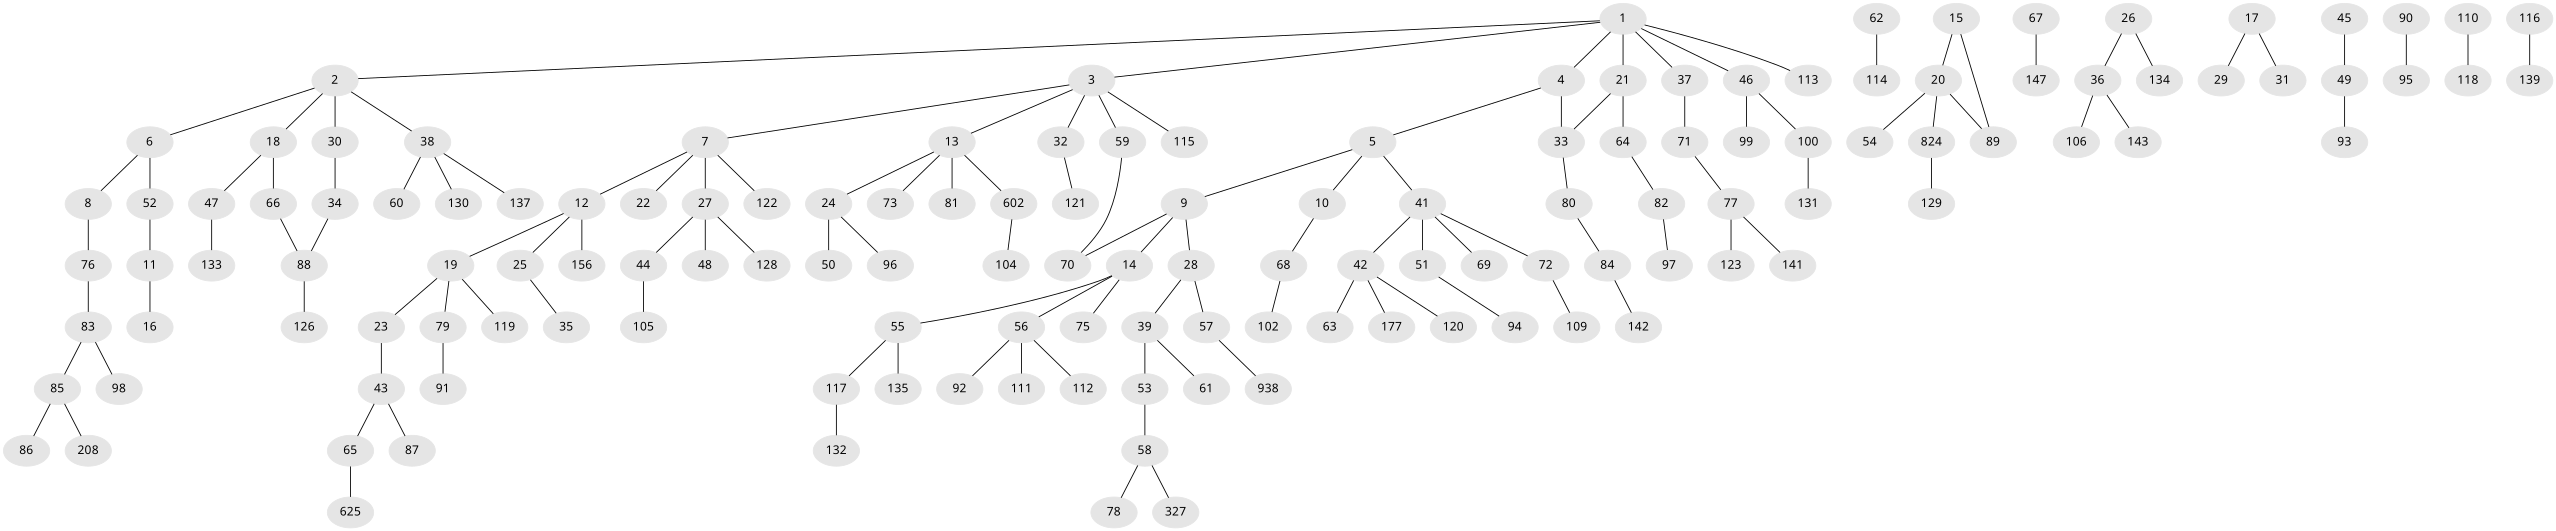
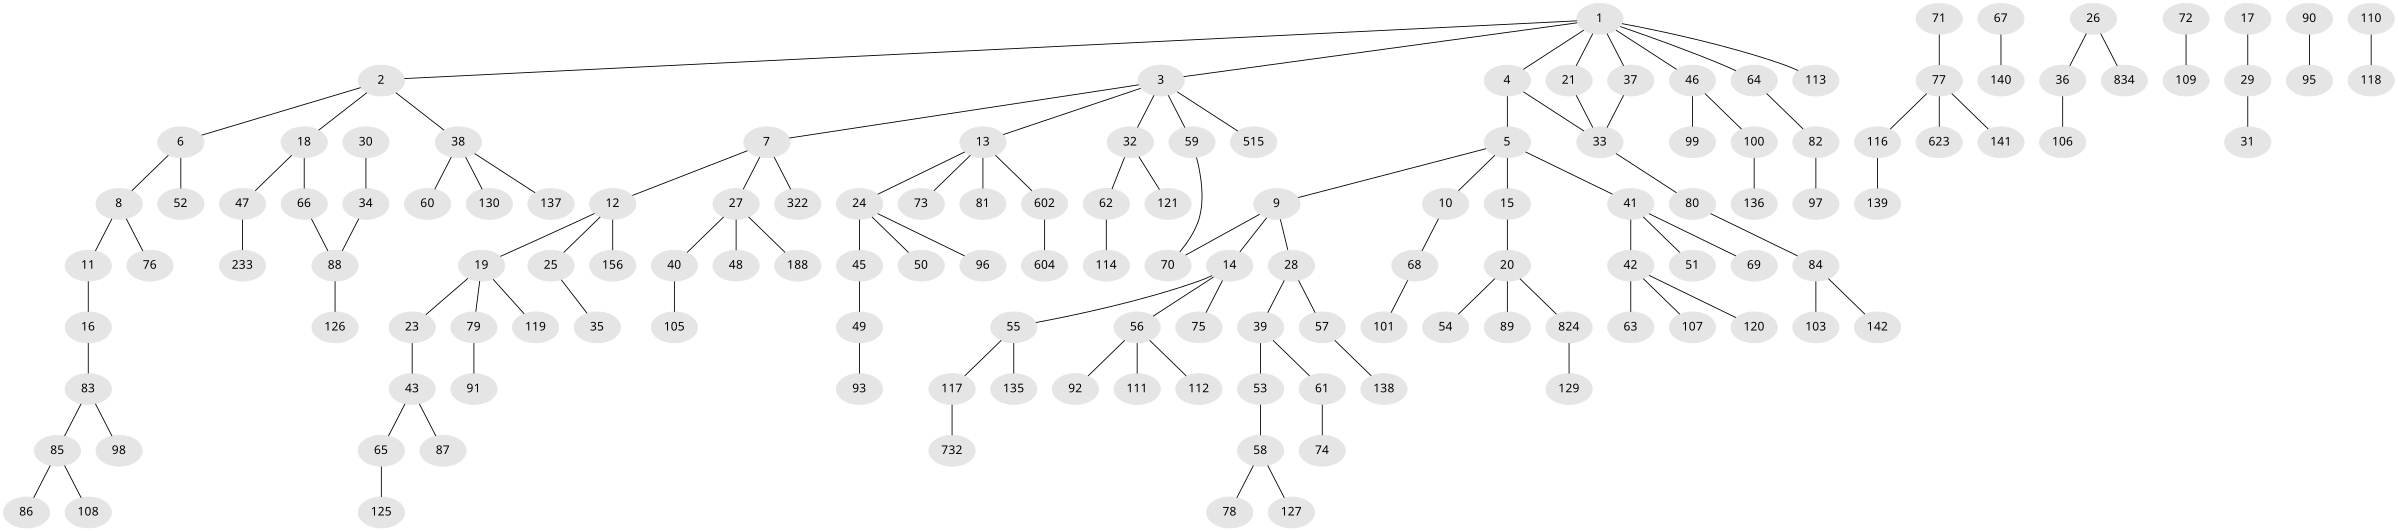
(2267, 50) -> (2248, 111)
(1975, 81) -> (1507, 173)
(2036, 81) -> (2001, 81)
(2160, 81) -> (2124, 81)
(335, 111) -> none
(1623, 111) -> (1679, 47)
(1685, 111) -> (1615, 111)
none -> (1909, 111)
(1184, 142) -> (1254, 142)
(2138, 142) -> none
none -> (1118, 173)
(644, 204) -> none
(767, 204) -> (798, 204)
(1808, 204) -> (1754, 204)
(150, 235) -> (104, 235)
none -> (860, 235)
(1484, 235) -> none
(212, 266) -> (243, 266)
(644, 266) -> (674, 266)
(767, 266) -> (798, 266)
(1006, 266) -> (1045, 266)
(1731, 266) -> (1939, 142)
(88, 297) -> (88, 358)
(1268, 327) -> (1384, 327)
(1392, 327) -> (1692, 327)
(1515, 327) -> none
none -> (1816, 327)
(1268, 389) -> (1384, 389)
(88, 451) -> (88, 512)
(836, 451) -> (952, 451)
none -> (1322, 451)
(350, 512) -> (381, 512)
(1176, 512) -> (1291, 512)
